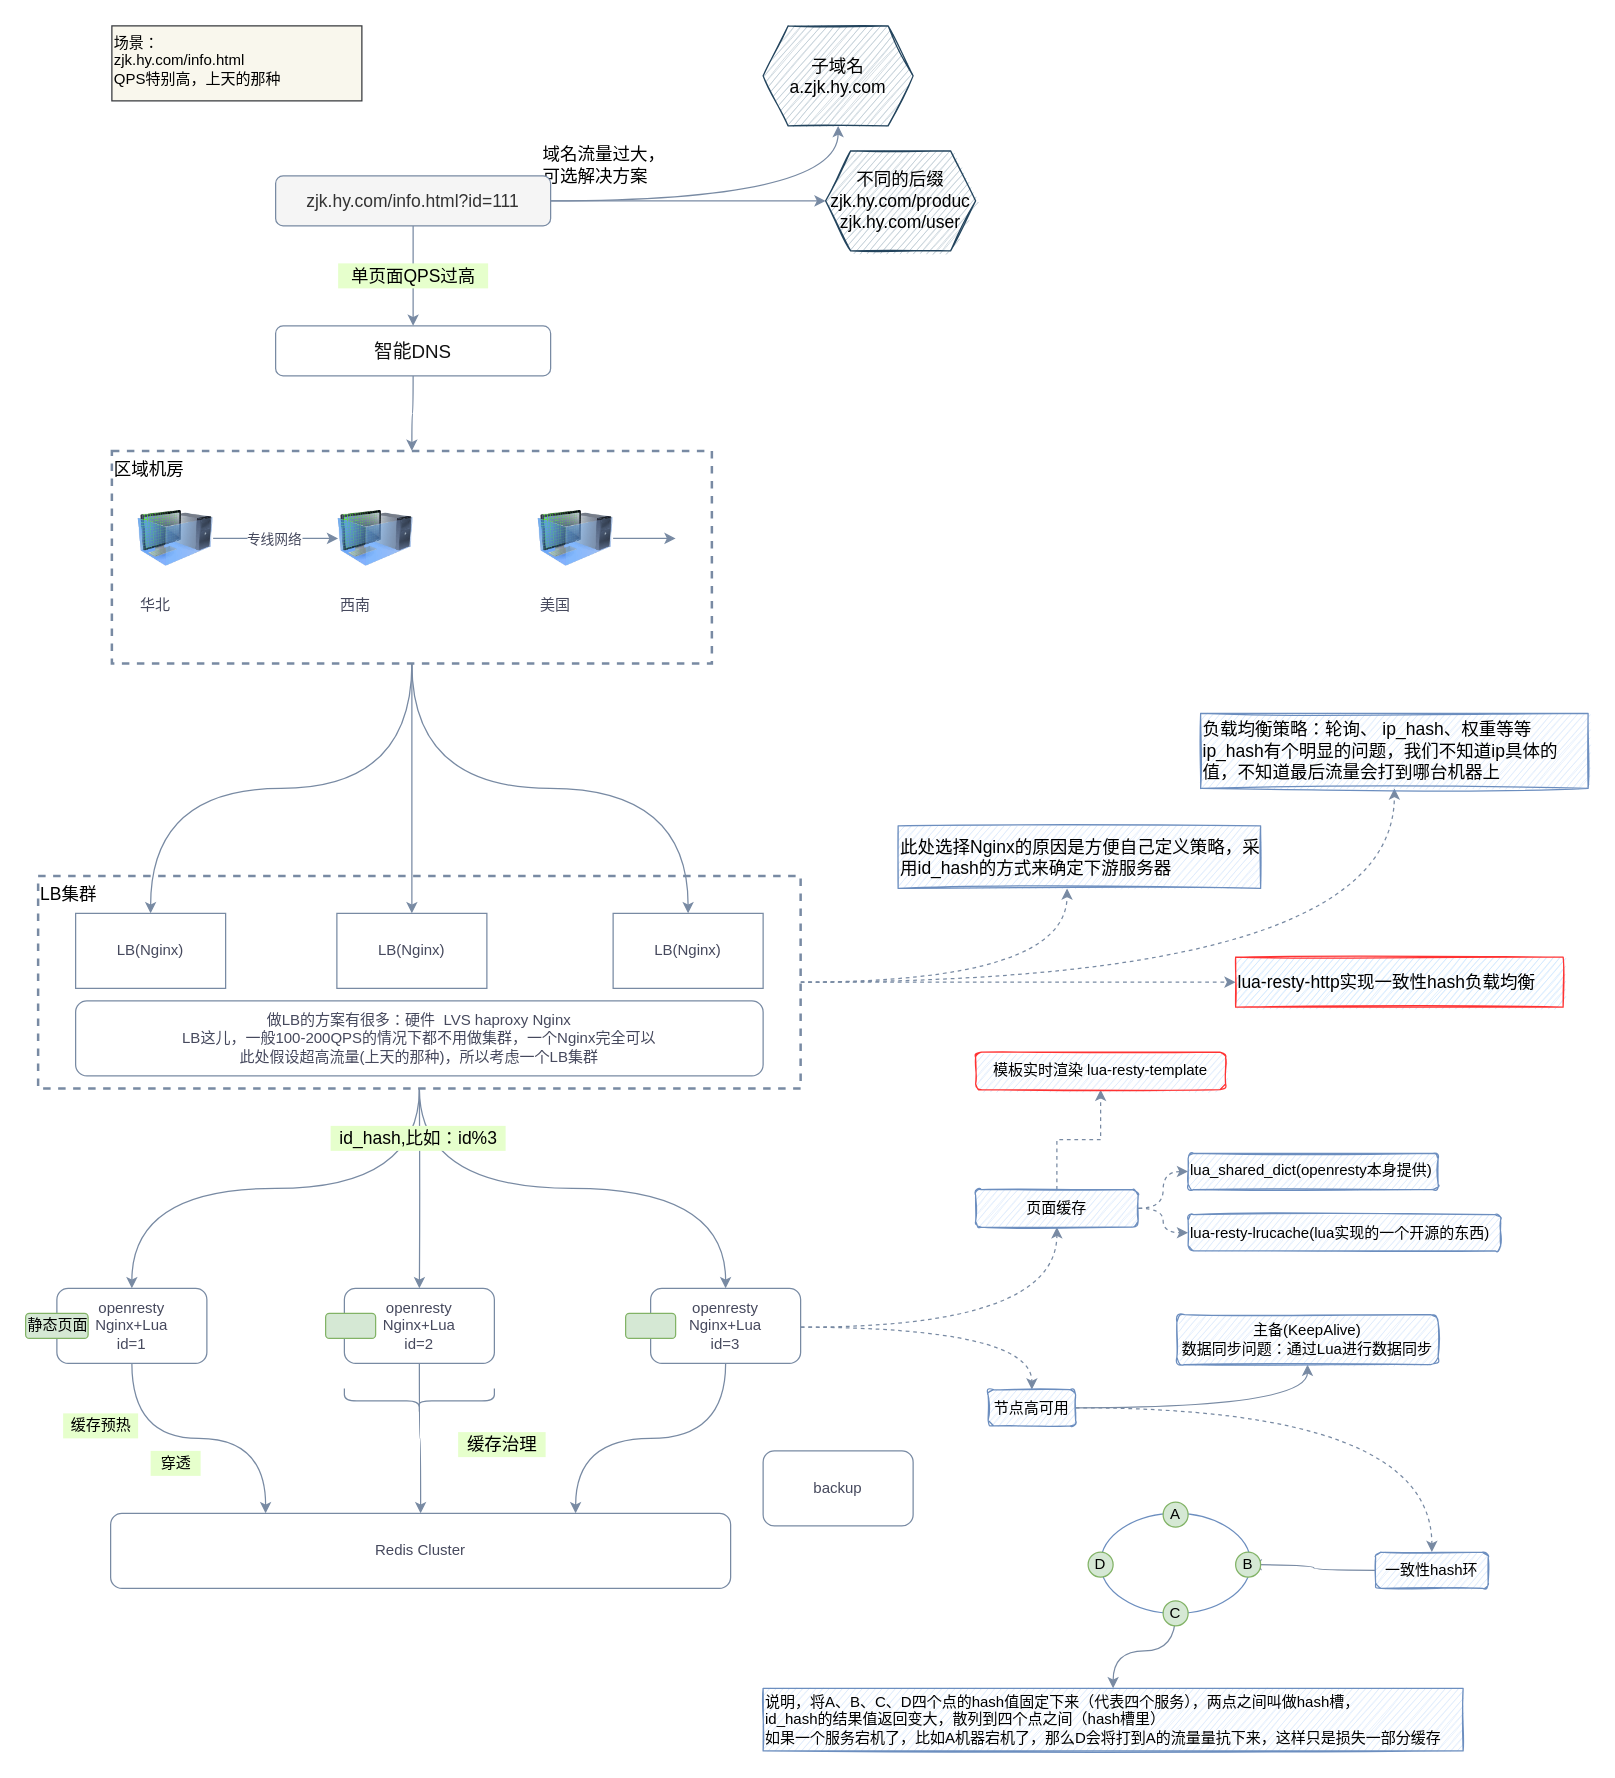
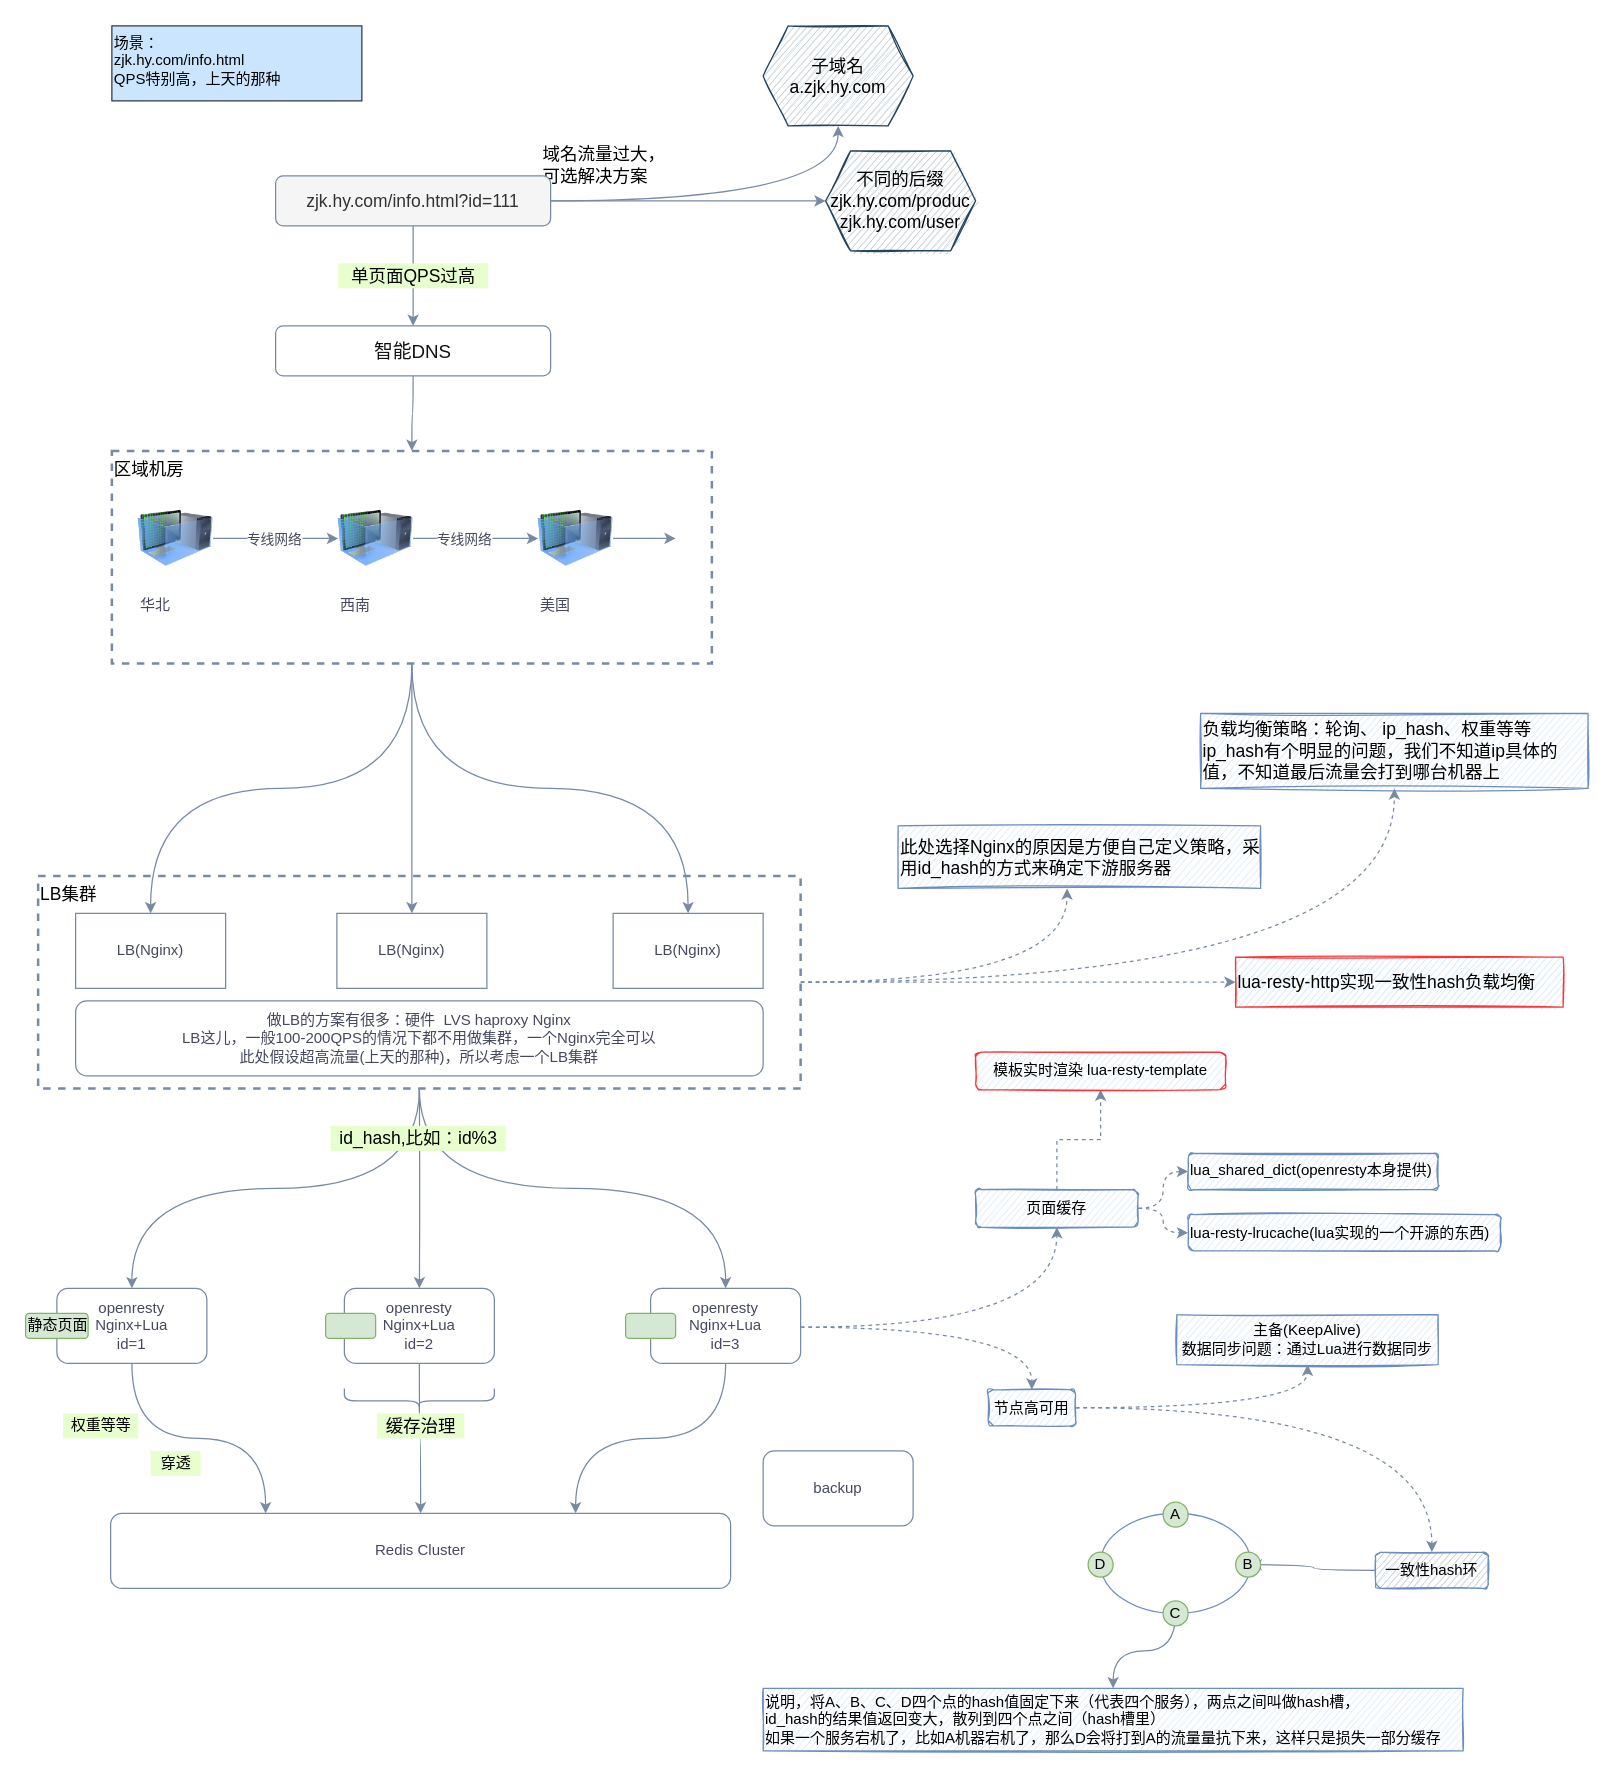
(237, 63) -> (237, 63)
none -> (473, 538)
(1308, 1339) -> (1308, 1339)
(1229, 1401) -> (1229, 1401)
(101, 1426) -> (101, 1426)
(502, 1444) -> (421, 1426)
(1432, 1570) -> (1432, 1570)
